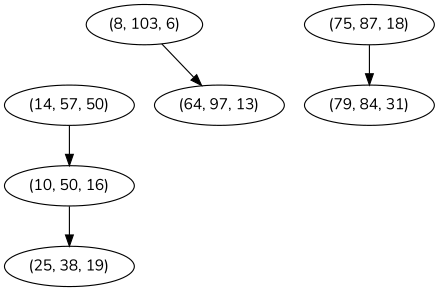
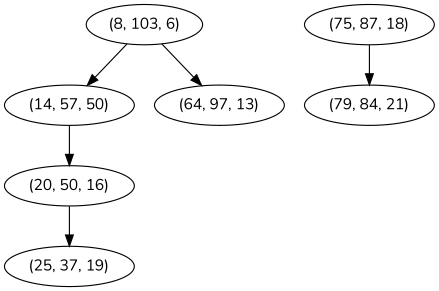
none -> (111, 61)
(369, 105) -> (369, 105)
(69, 186) -> (69, 186)
(69, 266) -> (69, 266)
